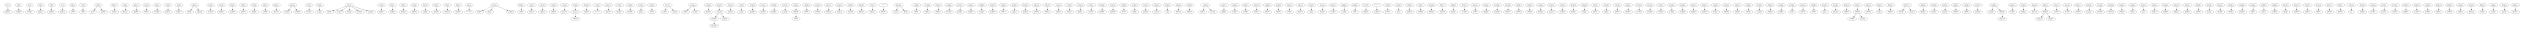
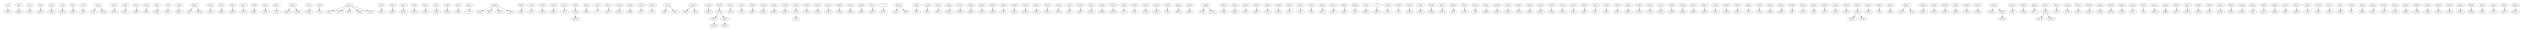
none -> (500, 12)
none -> (725, 26)
